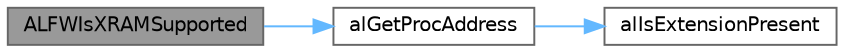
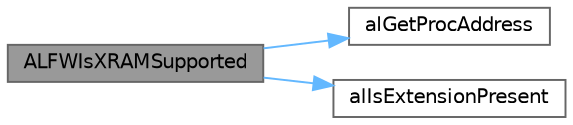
(560, 26) -> (288, 80)
